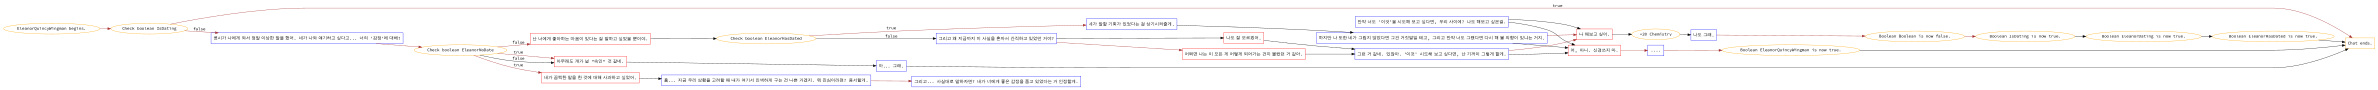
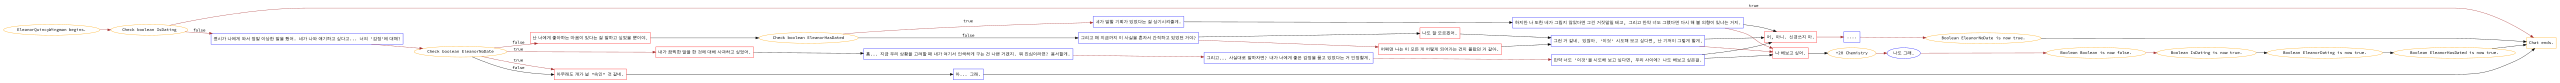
(1684, 35) -> (1880, 53)
(1704, 35) -> (1904, 53)
(1791, 50) -> (1983, 38)
none -> (1461, 59)
